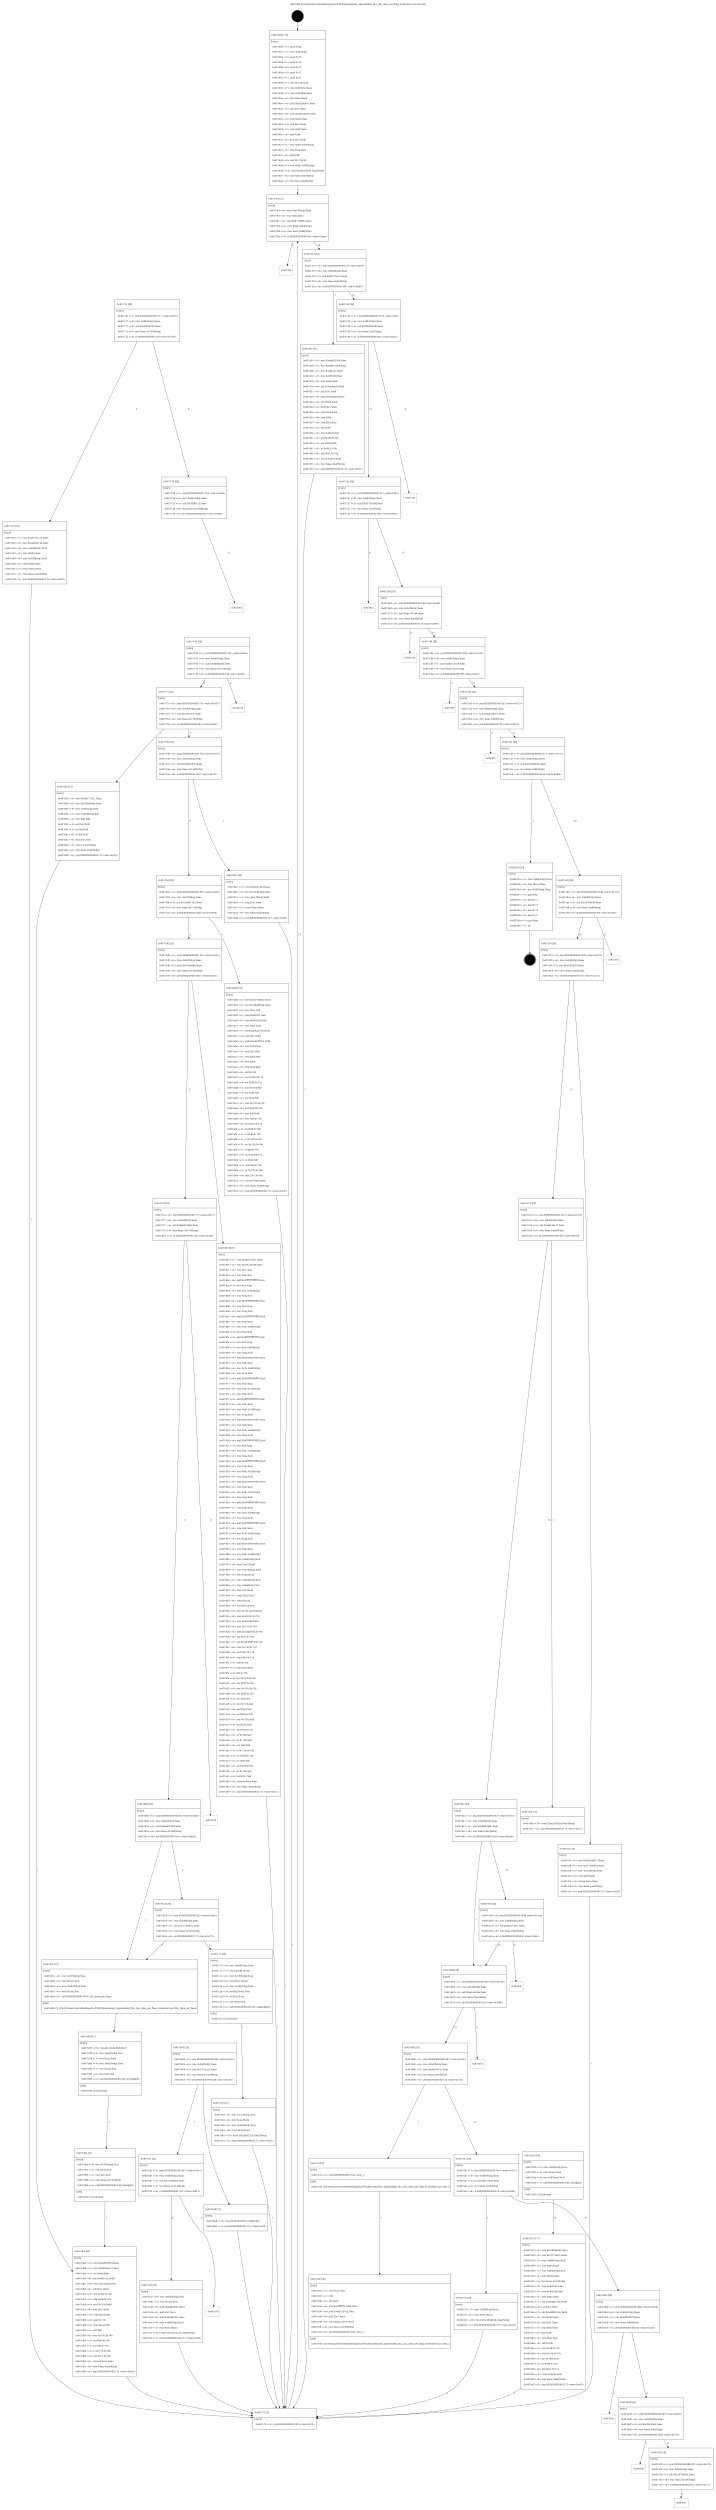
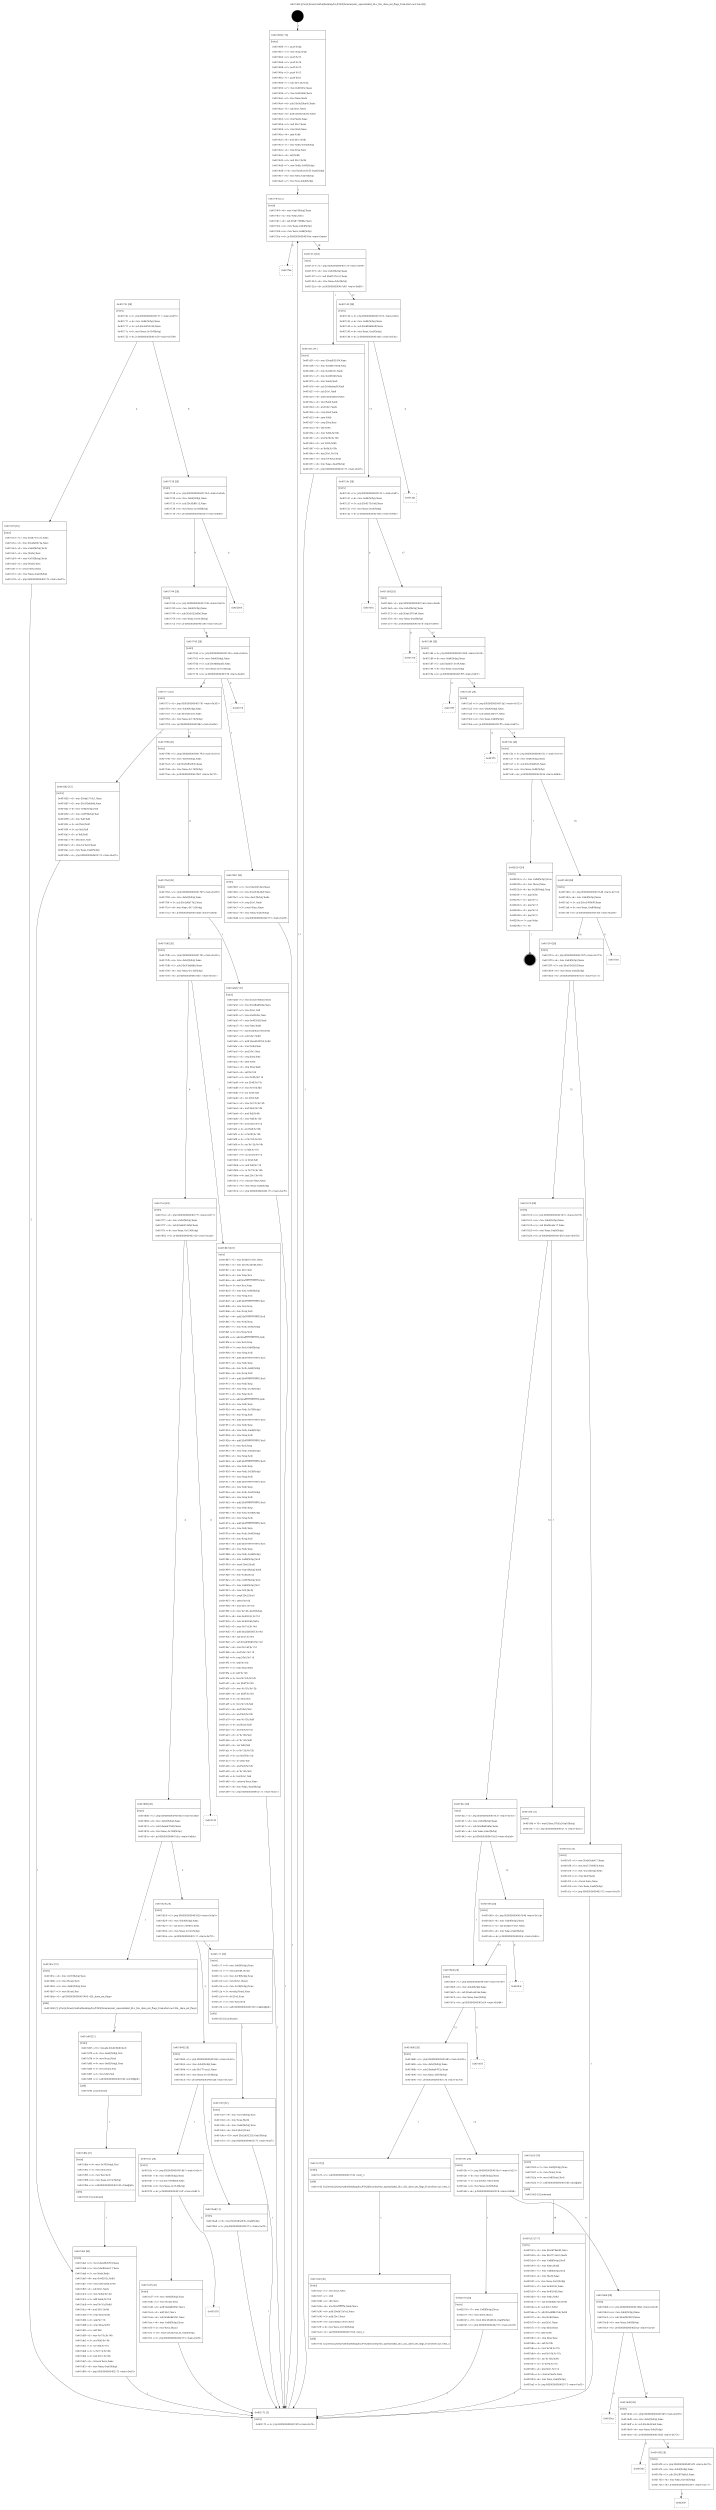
none -> (194, 608)
(206, 826) -> (237, 774)
(156, 1950) -> (203, 1991)
